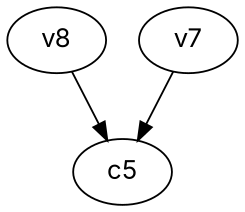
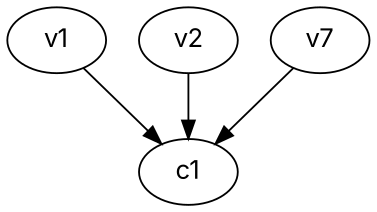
(57, 40) -> (57, 40)
none -> (188, 40)
(123, 172) -> (188, 172)
